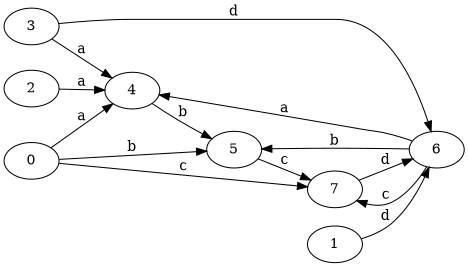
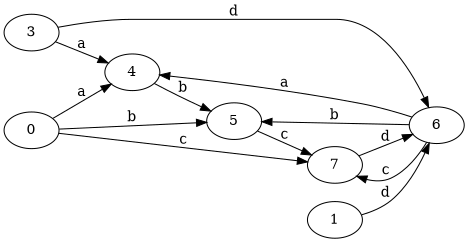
(32, 89) -> none
